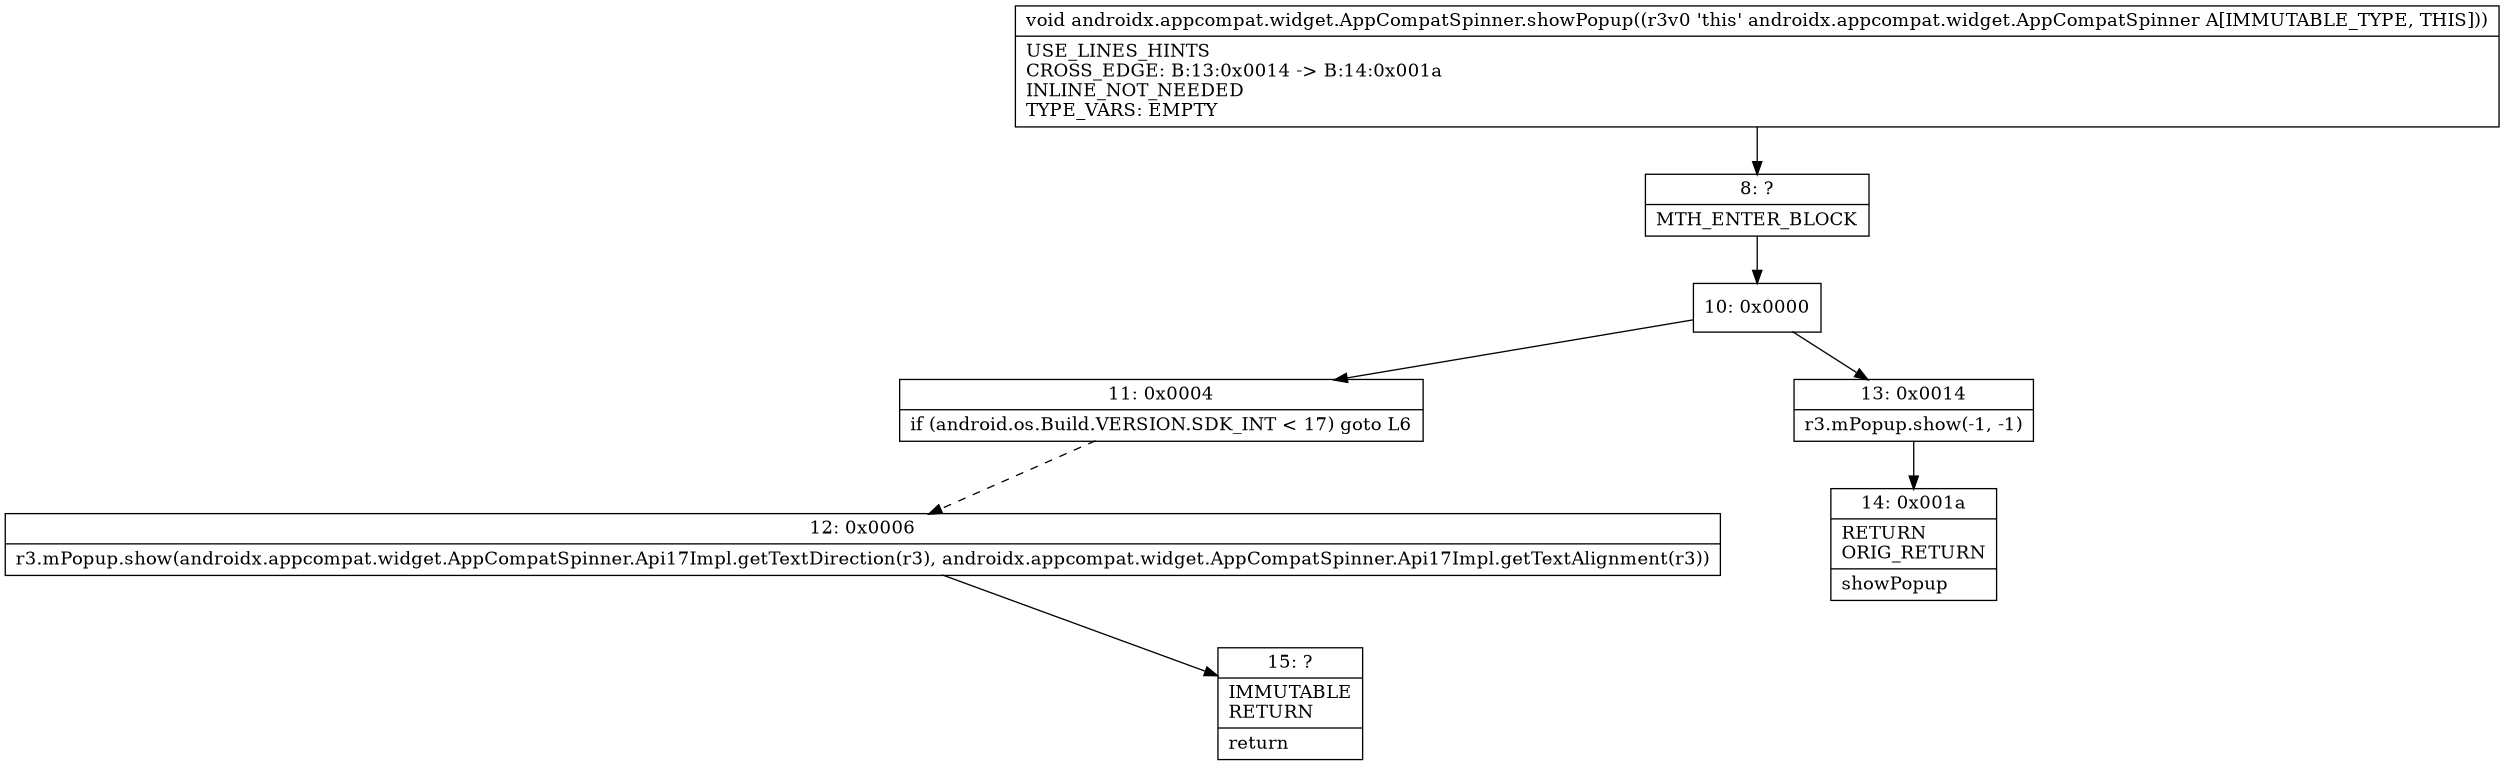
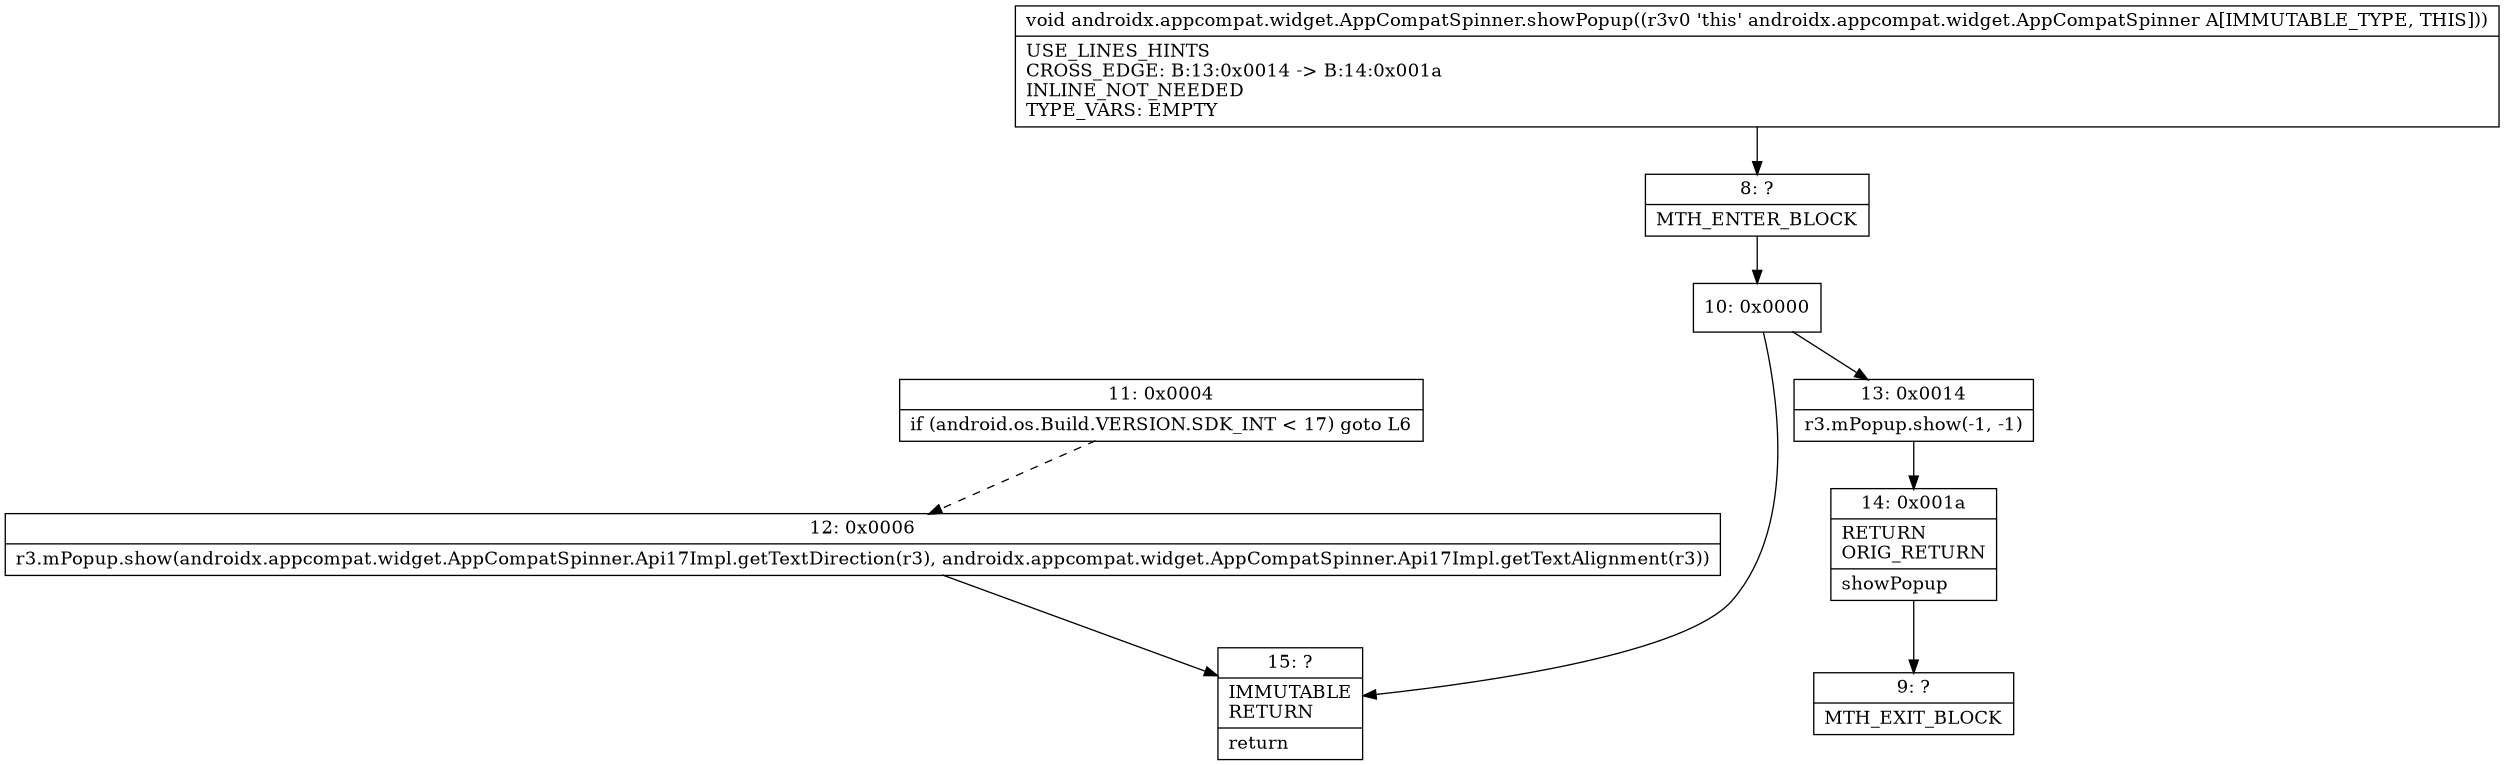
(1520, 349) -> (1694, 626)
none -> (1914, 704)
